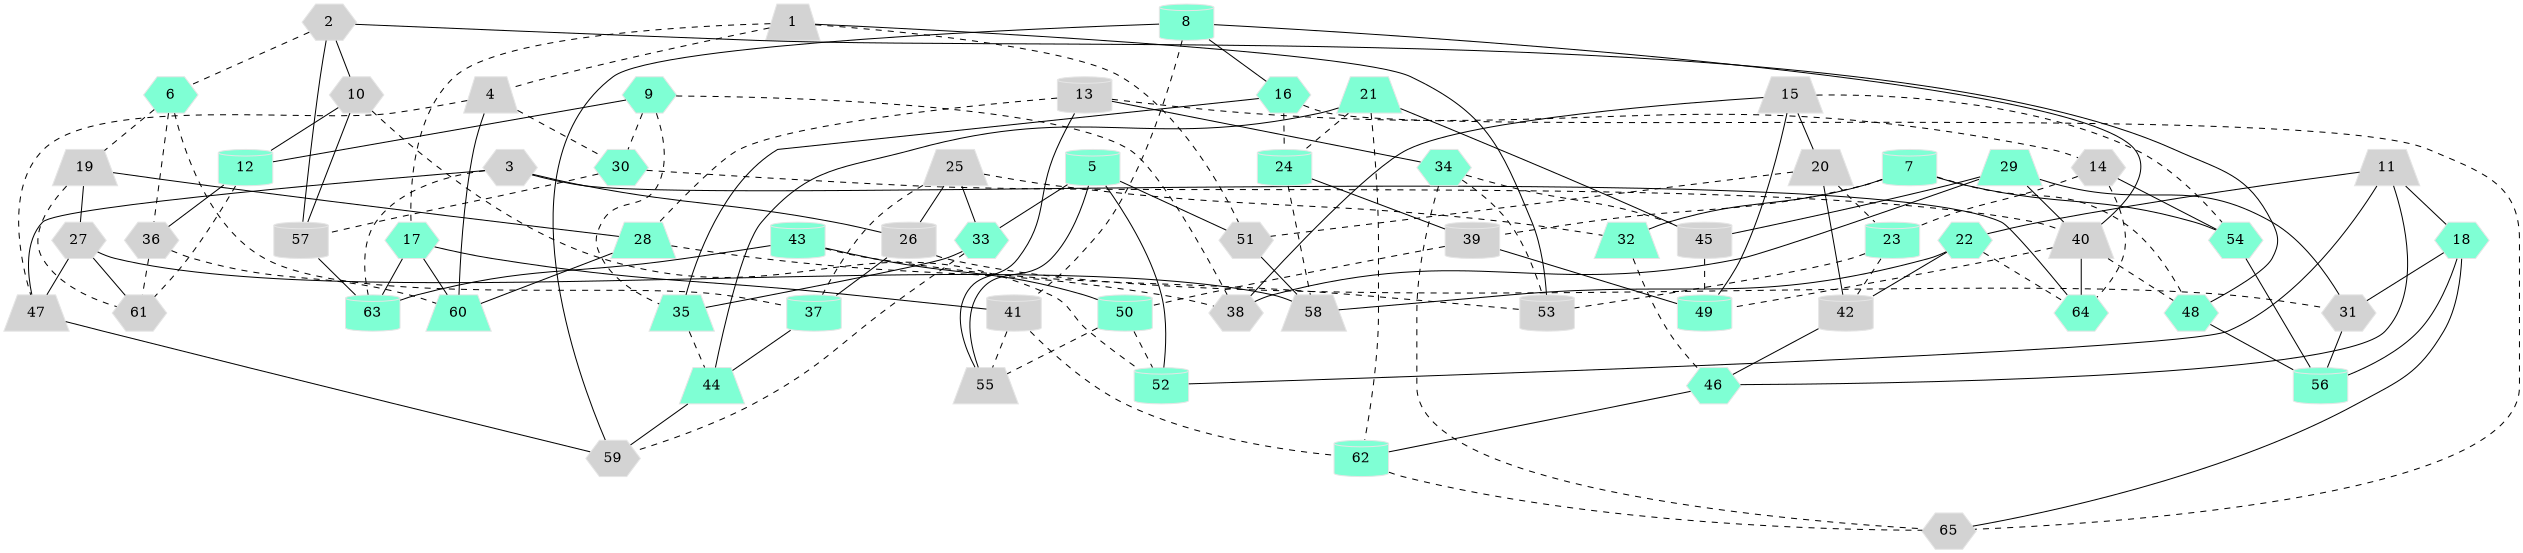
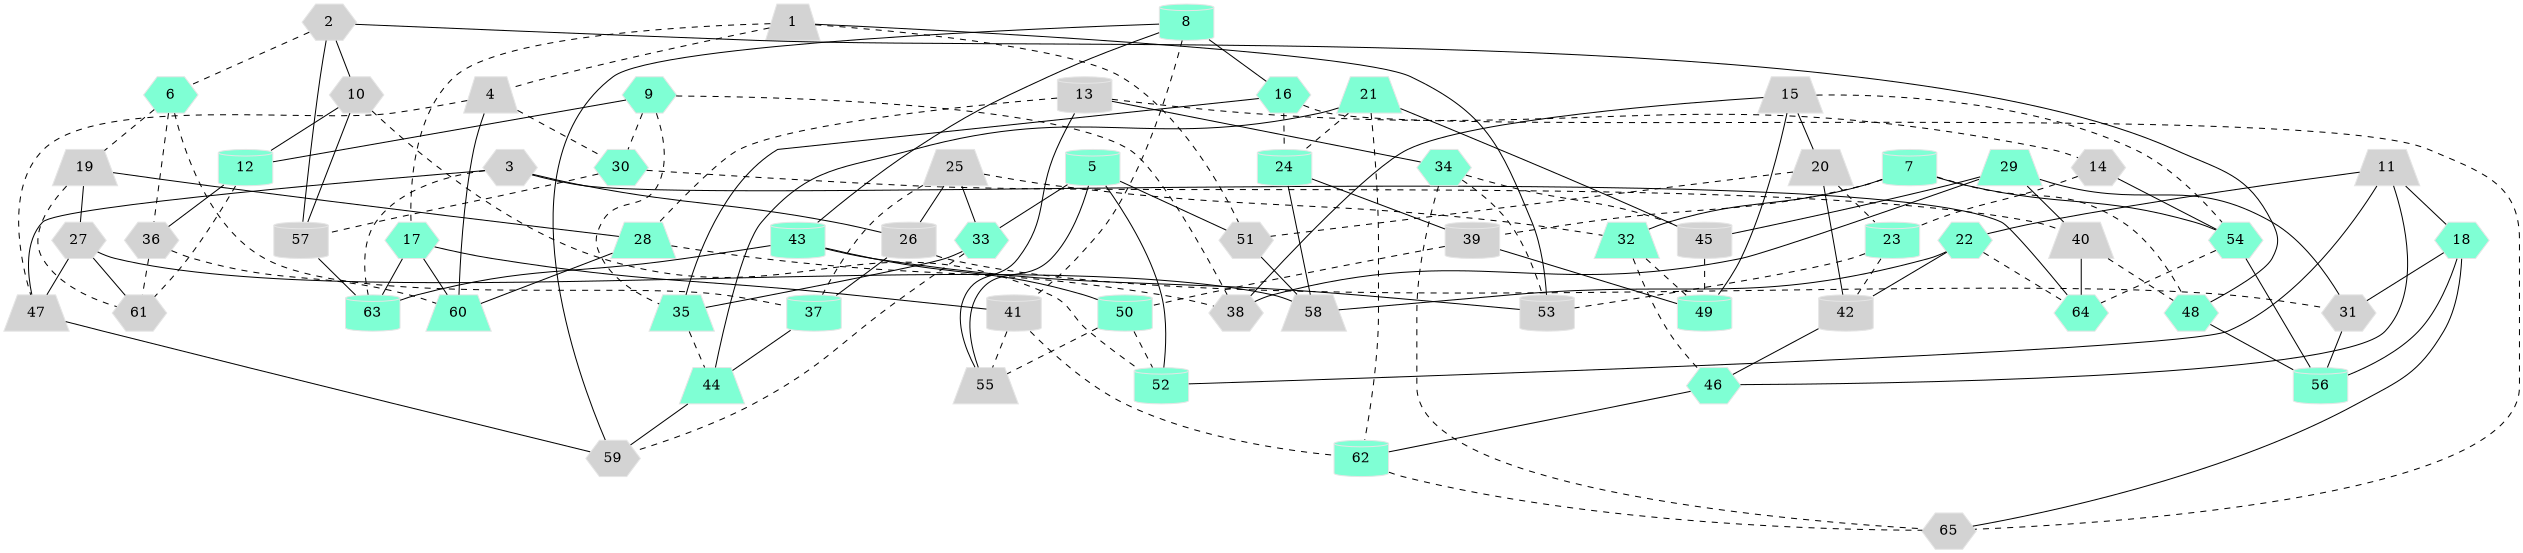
(1546, 47) -> (962, 120)
(2125, 244) -> (2158, 277)
(1301, 251) -> (1301, 251)
(1885, 281) -> (1666, 277)
(1172, 284) -> (1172, 284)
